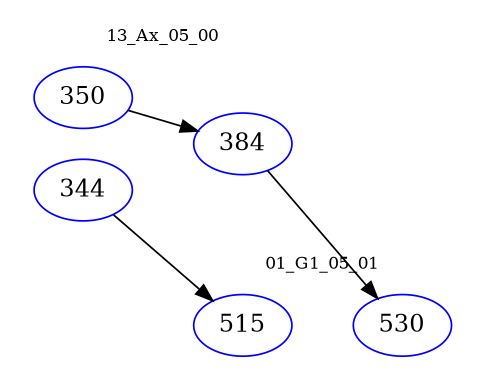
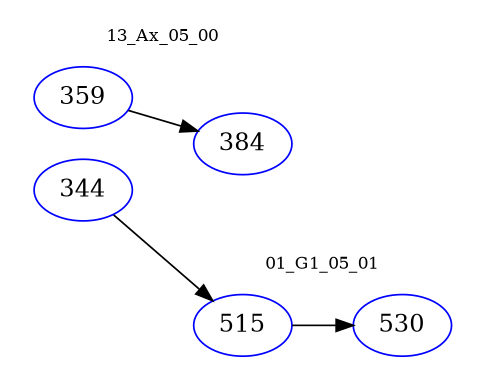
(83, 98) -> (83, 98)
(317, 228) -> (314, 325)
